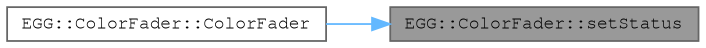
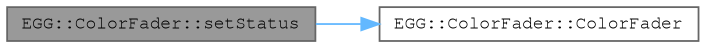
(349, 24) -> (338, 24)
